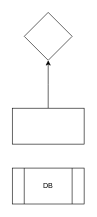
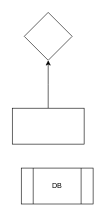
(48, 186) -> (57, 186)
